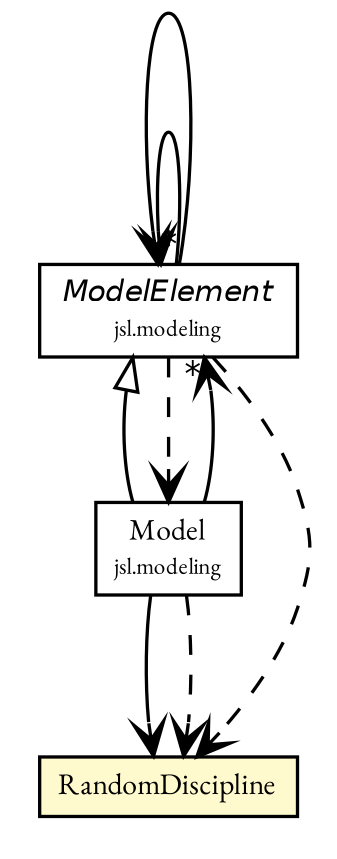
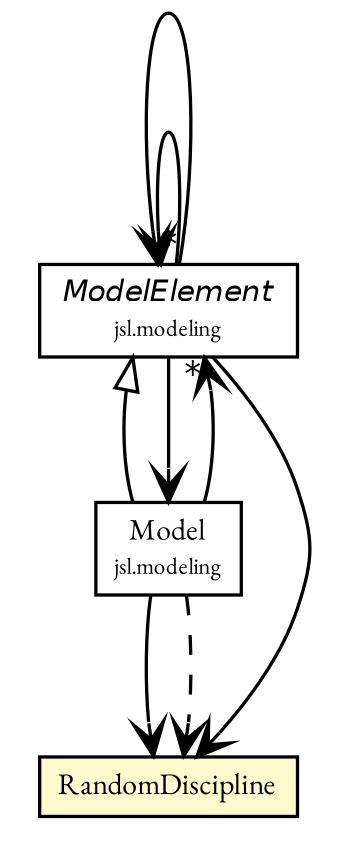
(169, 413) -> (169, 413)
(310, 544) -> (310, 544)
